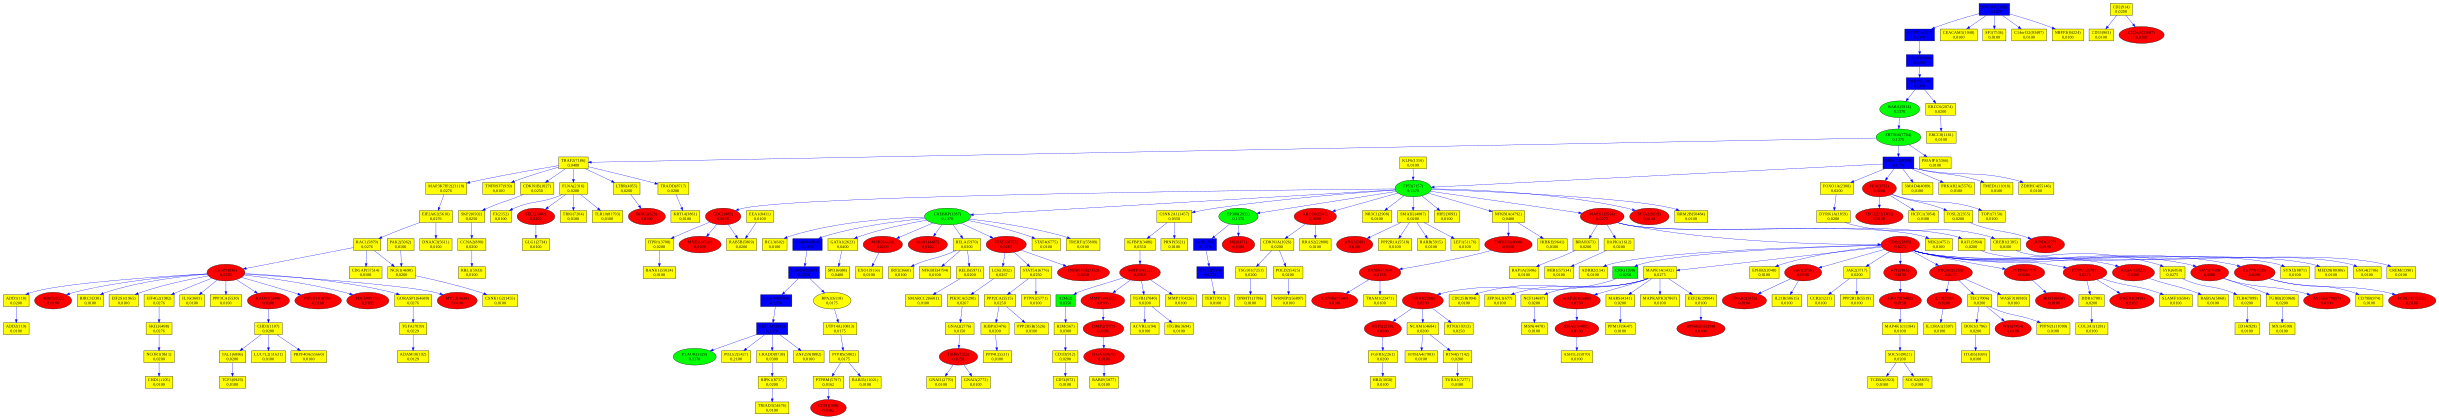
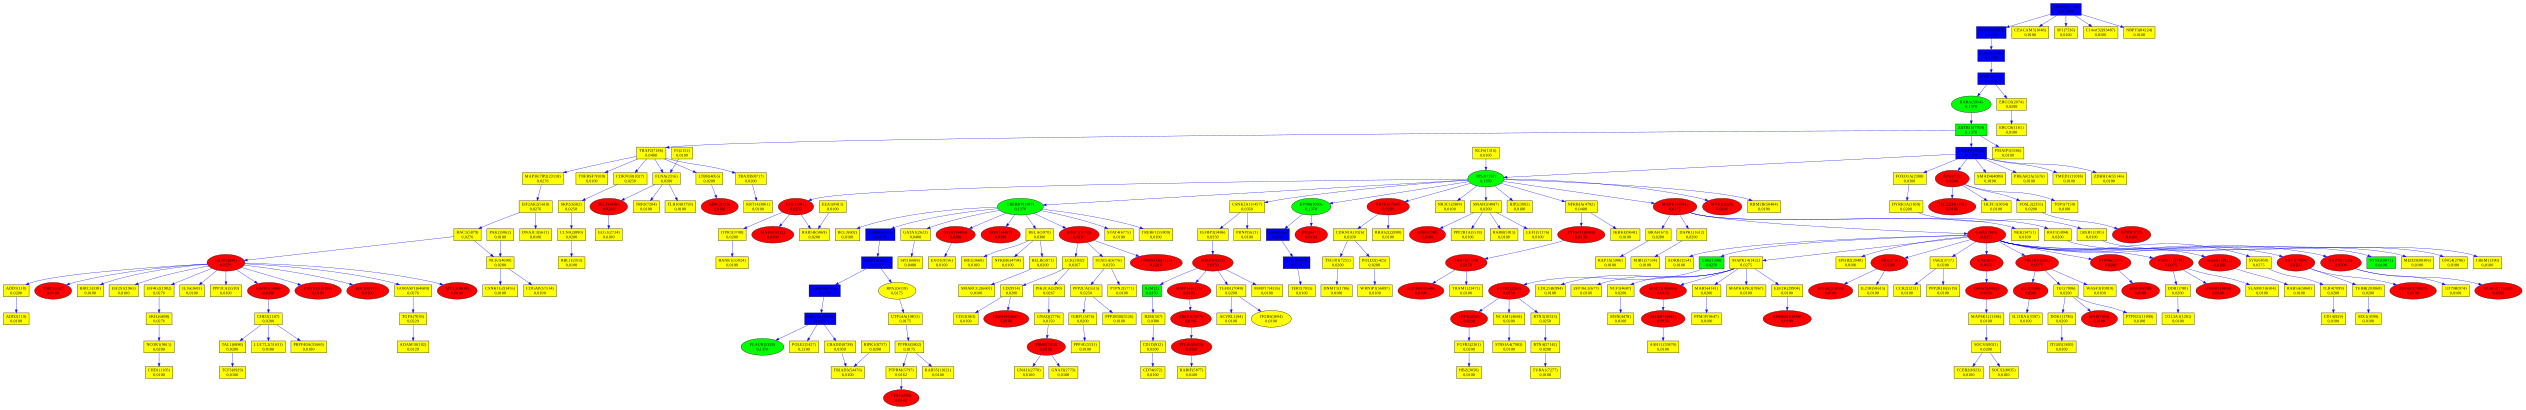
(1898, 137) -> (1971, 130)
(537, 202) -> (675, 166)
(367, 257) -> (519, 276)
(2295, 273) -> (2381, 263)
none -> (1045, 277)
(1179, 329) -> (1271, 319)
(1439, 342) -> (1545, 331)
(809, 357) -> none
(772, 368) -> (843, 358)
